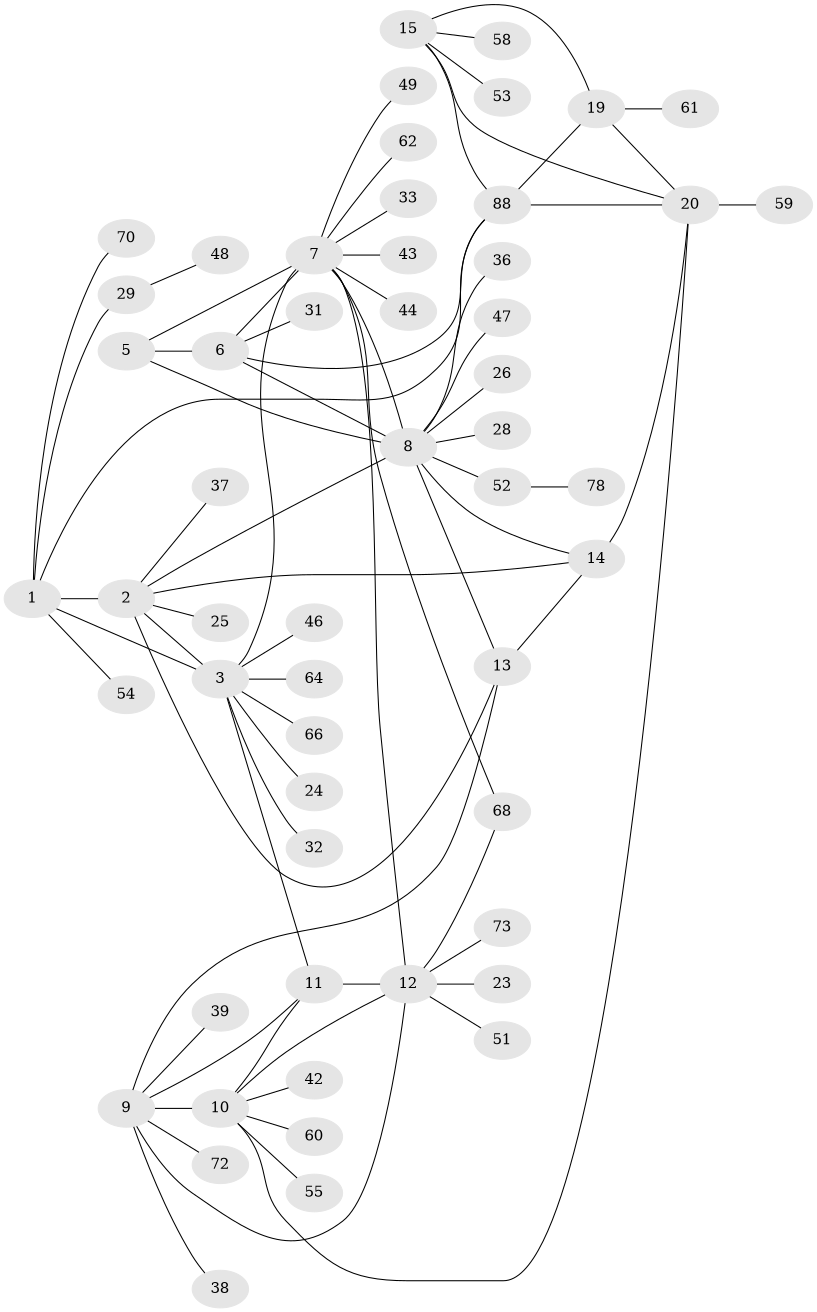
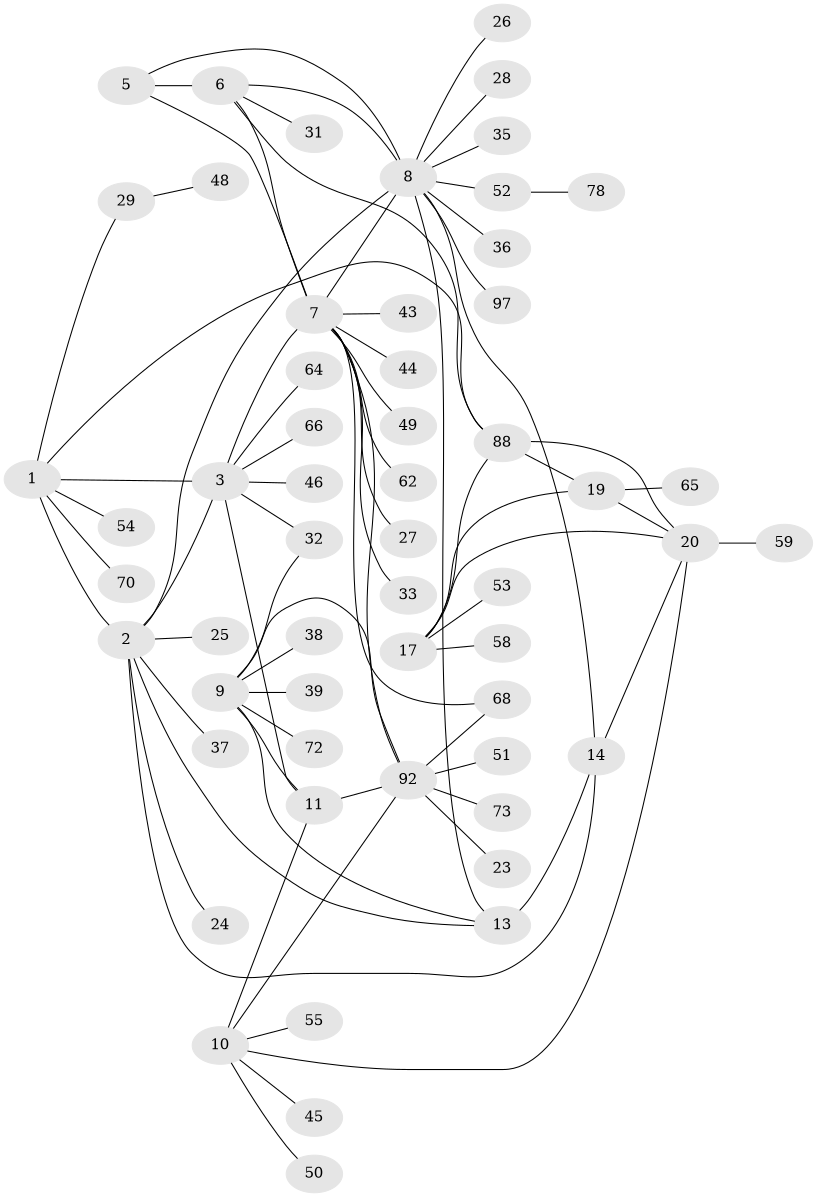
(408, 29) -> (408, 652)
(690, 109) -> (690, 487)
none -> (502, 136)
(502, 318) -> (502, 305)
none -> (408, 539)
(264, 737) -> (154, 789)
(408, 984) -> (408, 780)
(314, 1080) -> (314, 1118)
(174, 1108) -> (270, 610)
(314, 1137) -> (314, 1174)
